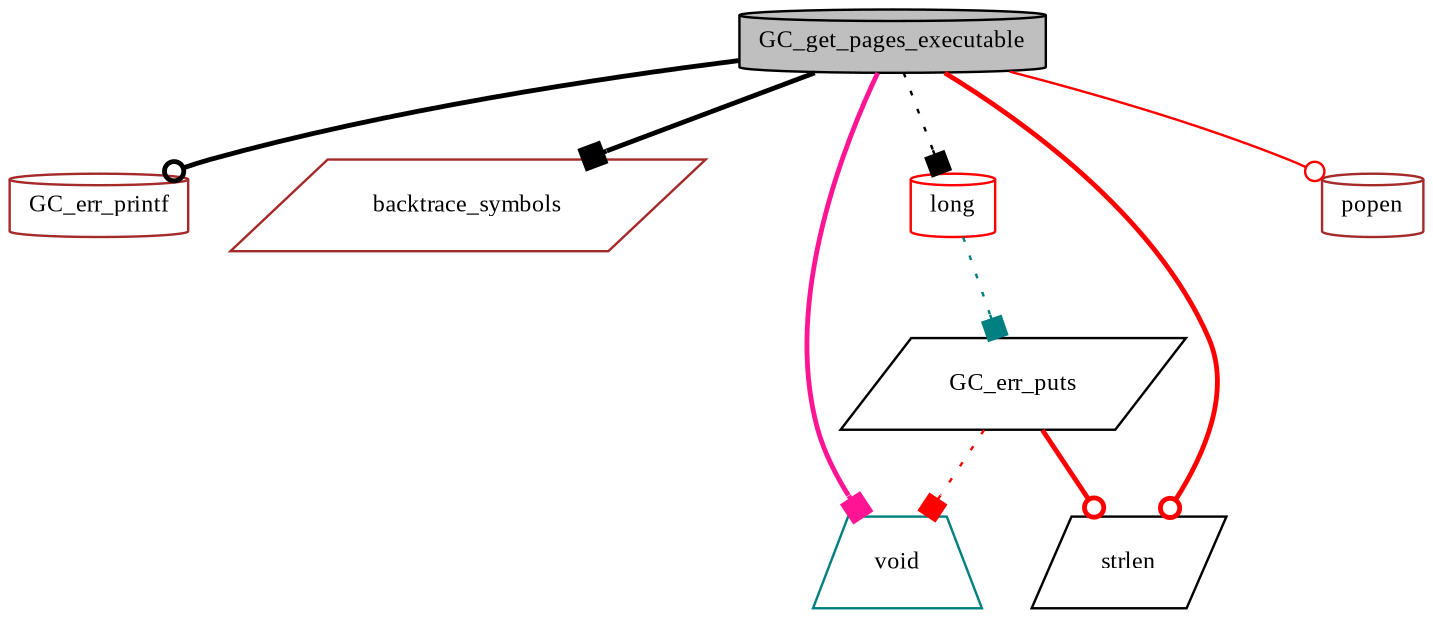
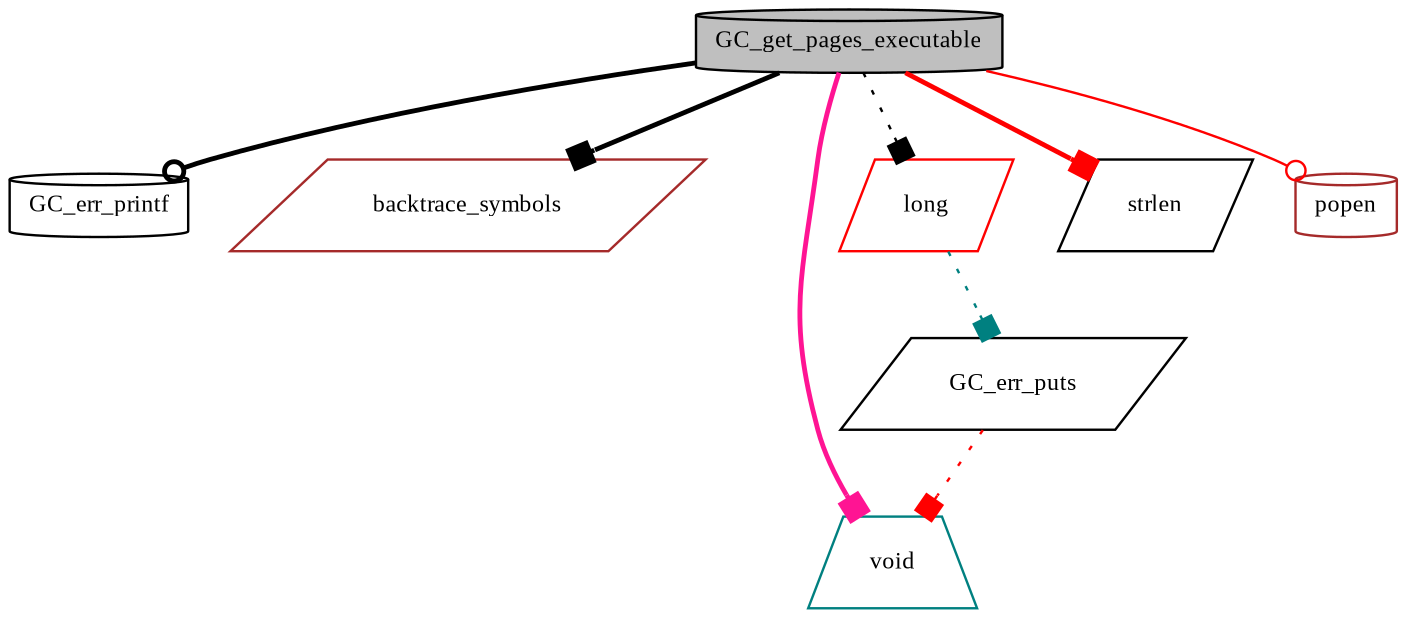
(99, 205) -> (99, 205)
(953, 205) -> (926, 205)
(1154, 249) -> (988, 116)
(1065, 464) -> none
